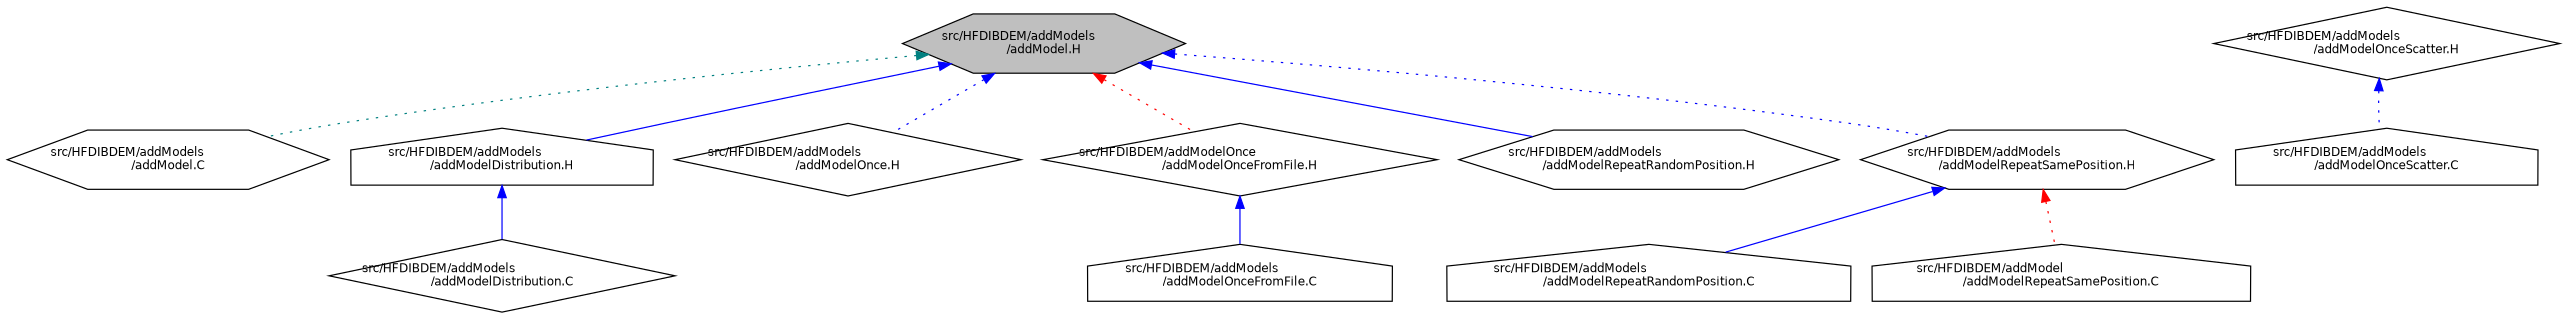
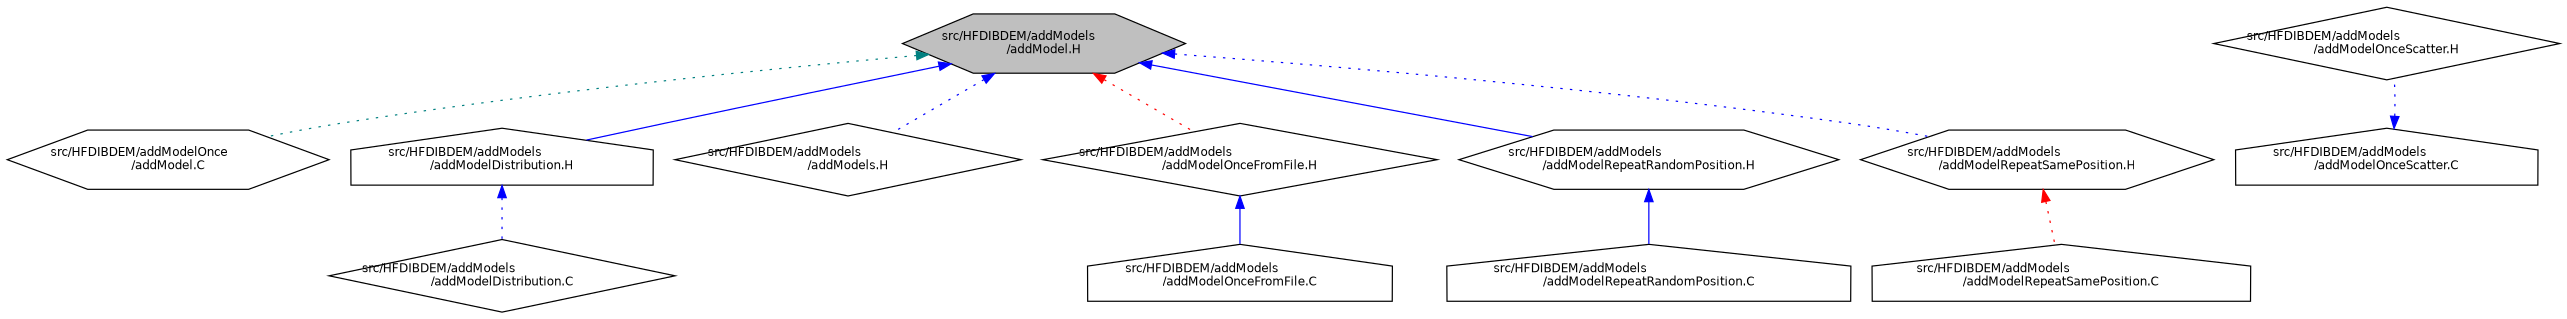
(2379, 110) -> (2395, 97)
(168, 160) -> (168, 160)
(848, 160) -> (848, 160)
(1240, 160) -> (1240, 160)
(502, 218) -> (502, 218)
(1829, 222) -> (1649, 223)
(2061, 276) -> (2061, 276)
